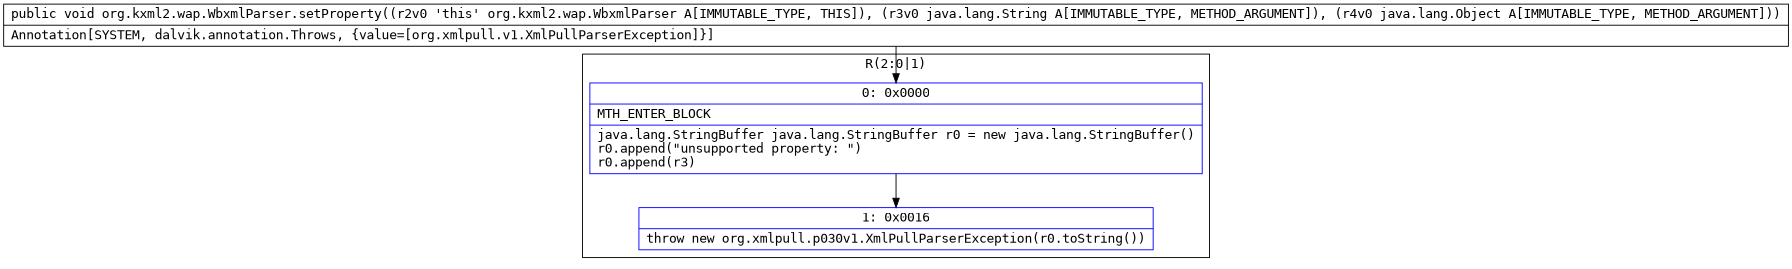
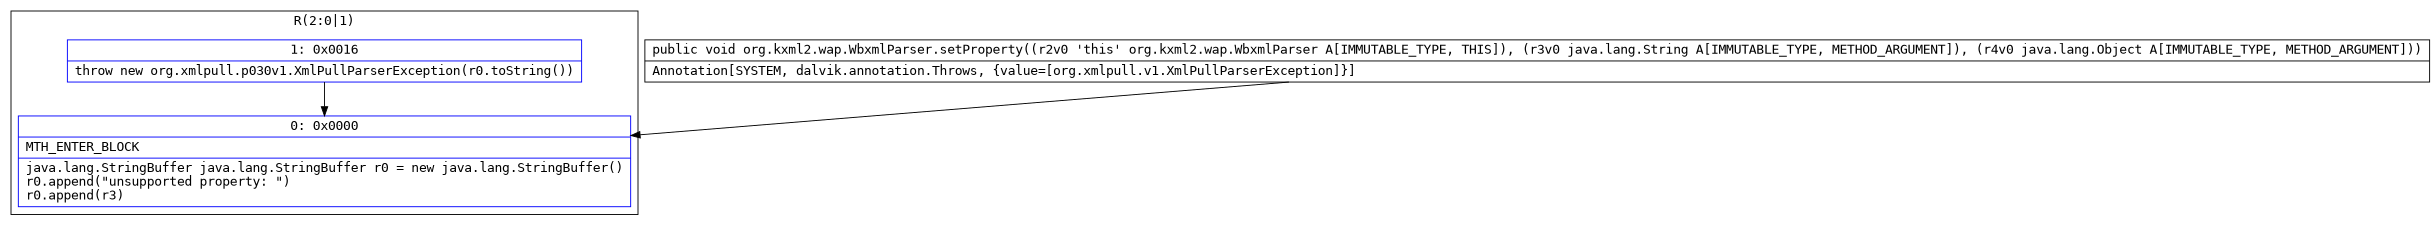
(896, 186) -> (324, 94)
